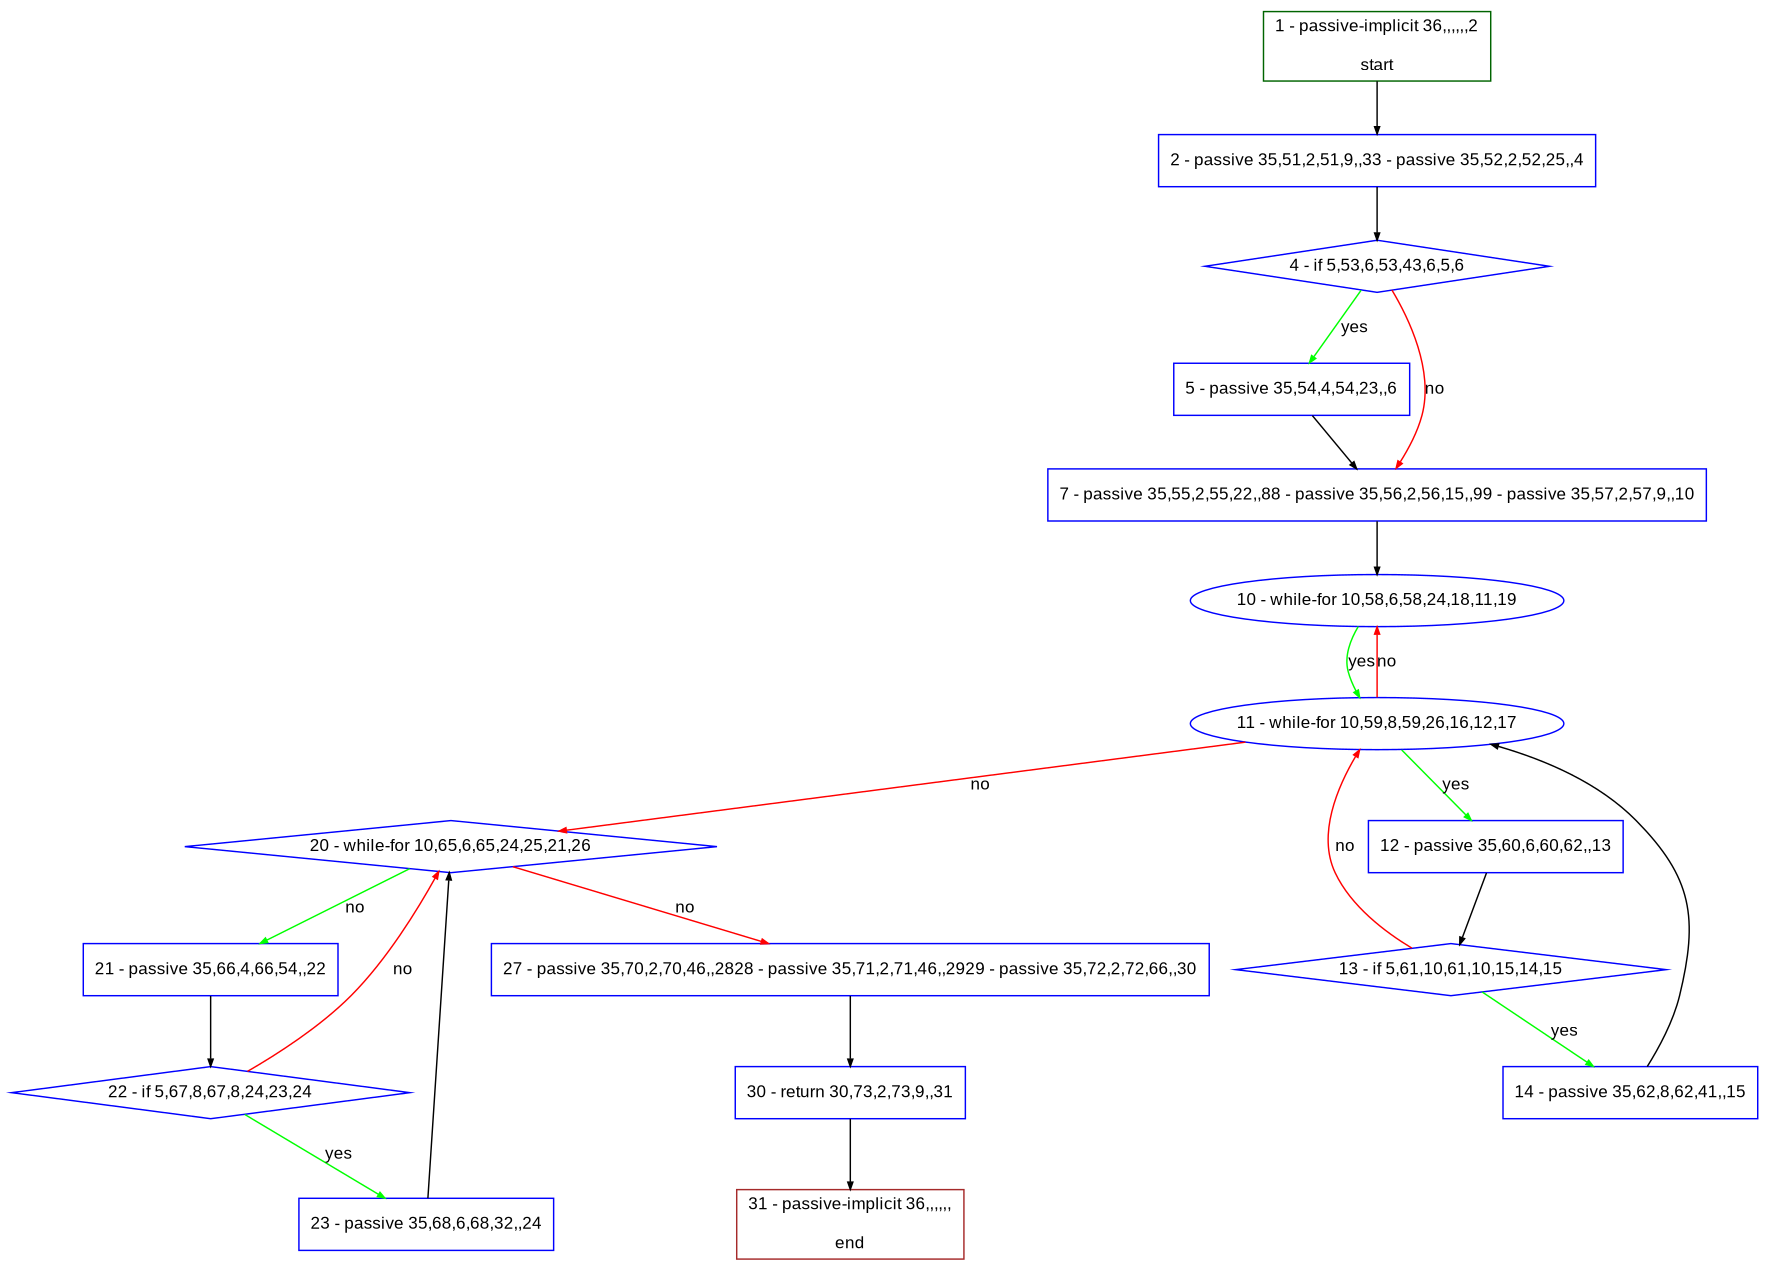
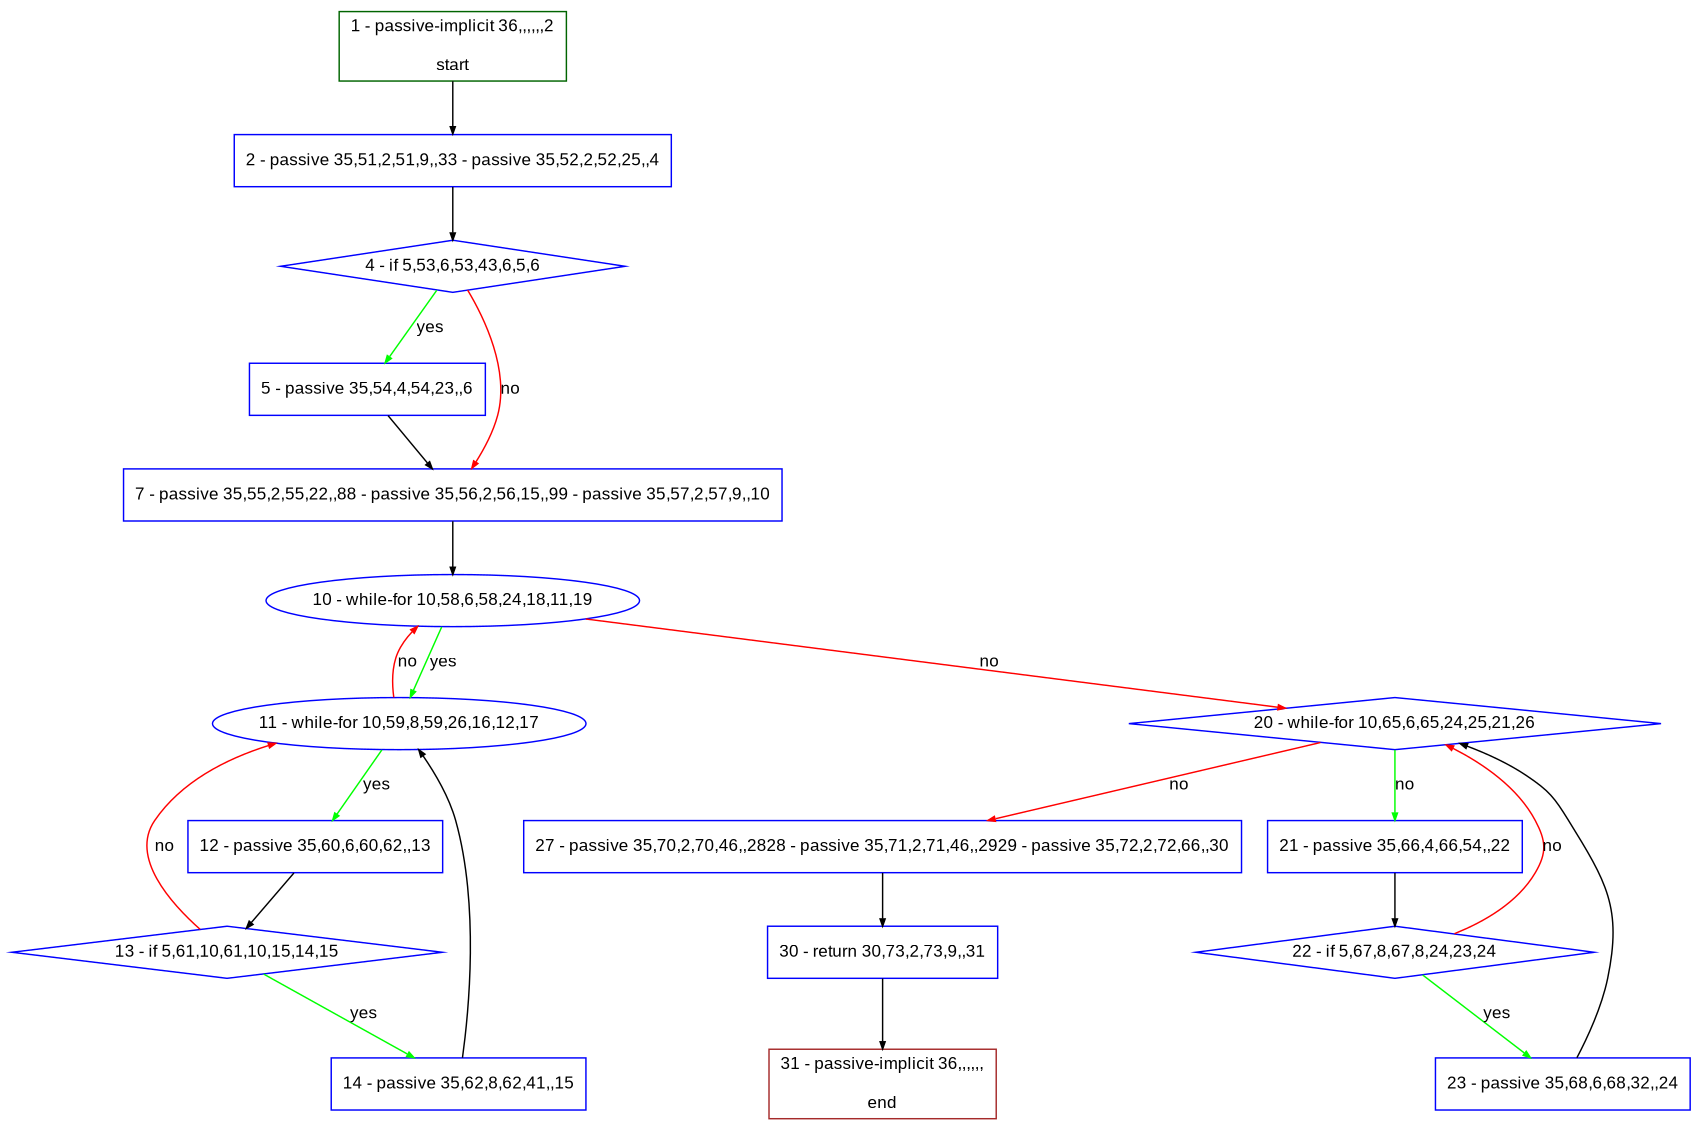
(906, 786) -> (932, 663)
